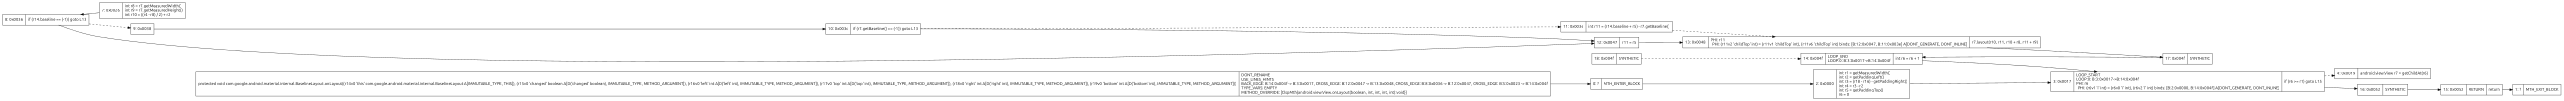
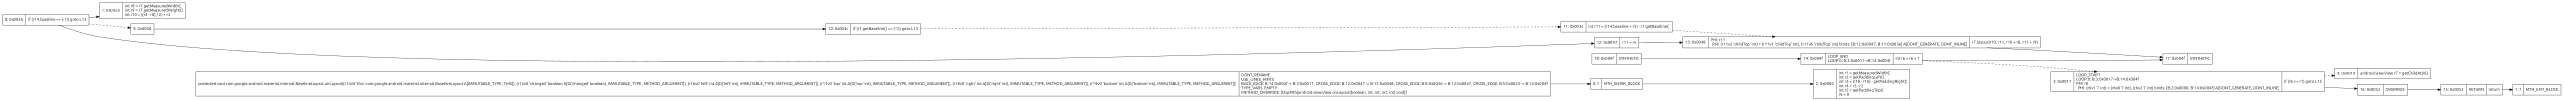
(91, 13) -> (93, 17)
(1256, 31) -> none
(2044, 57) -> (2041, 61)
(1720, 59) -> (1720, 59)
(2008, 65) -> (2008, 65)
(1979, 83) -> none
(2395, 90) -> (2395, 90)
